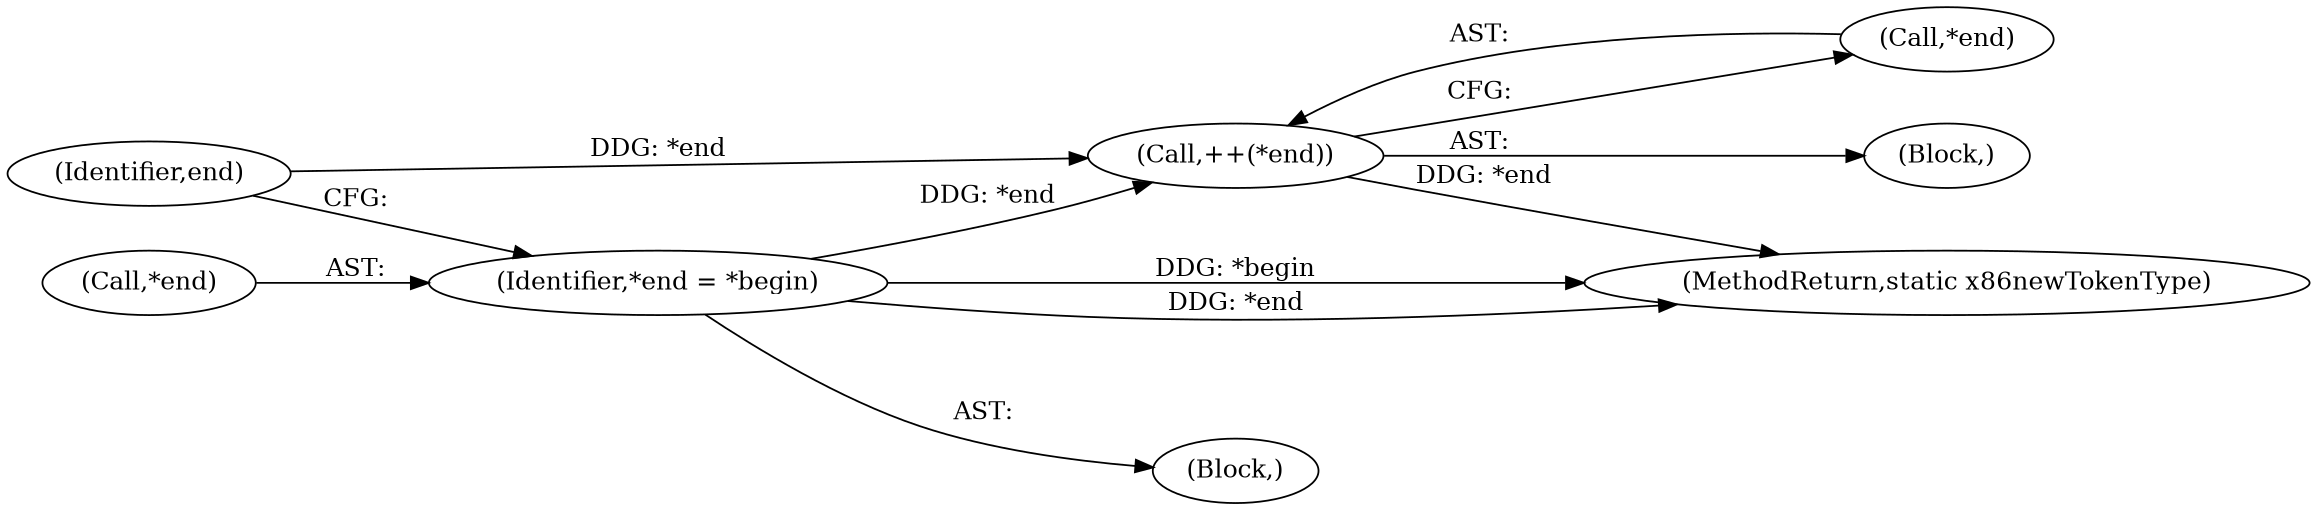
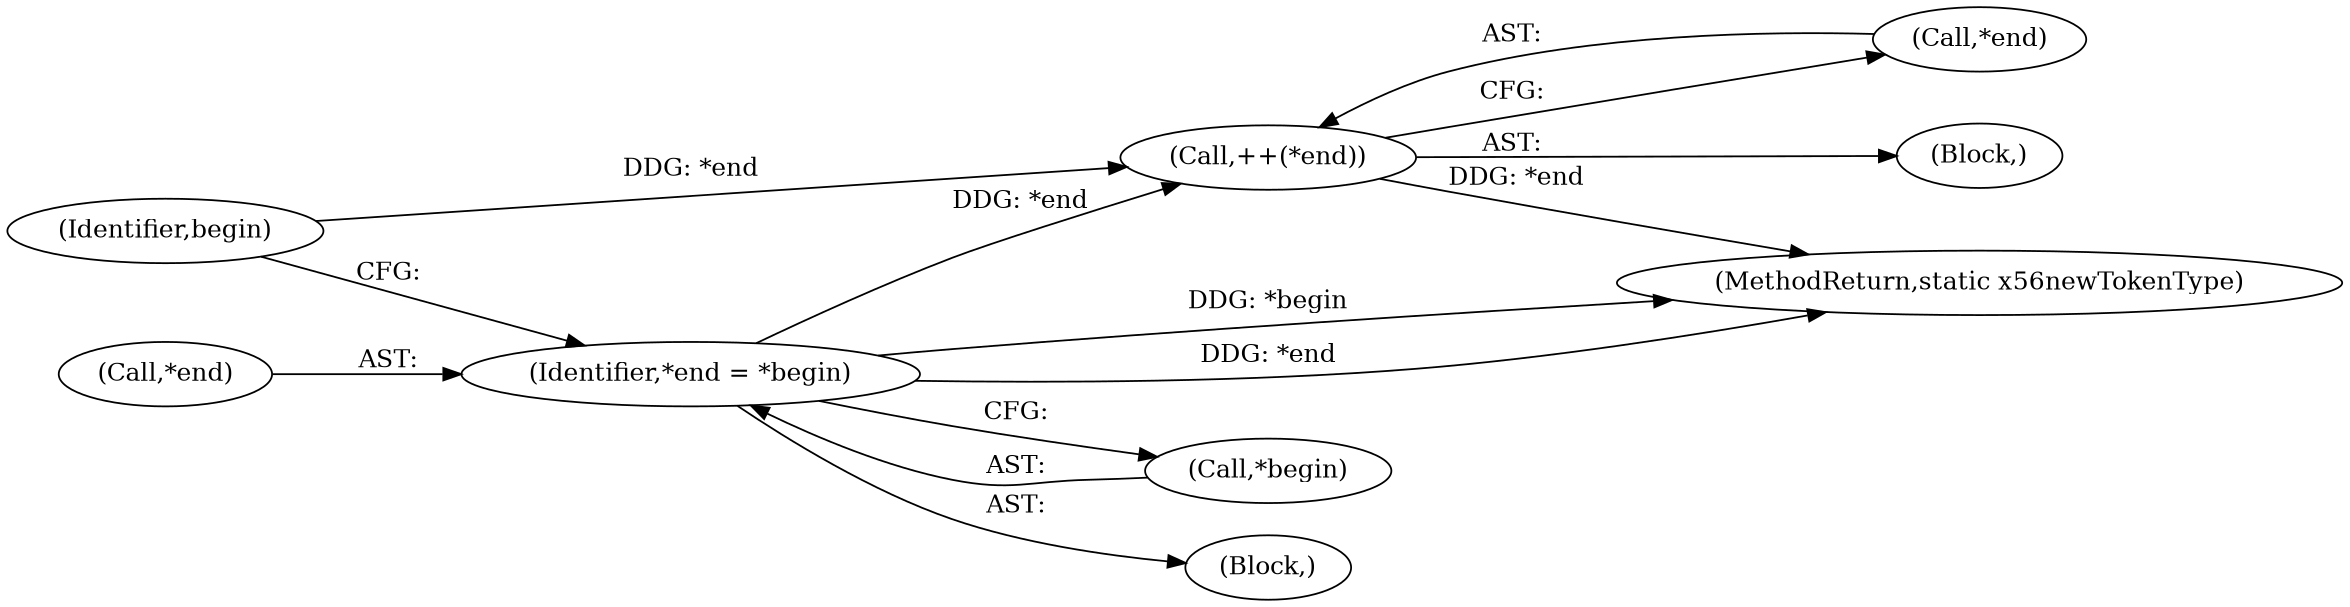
(149, 174) -> (165, 231)
(1947, 283) -> (1980, 283)
none -> (1268, 471)
